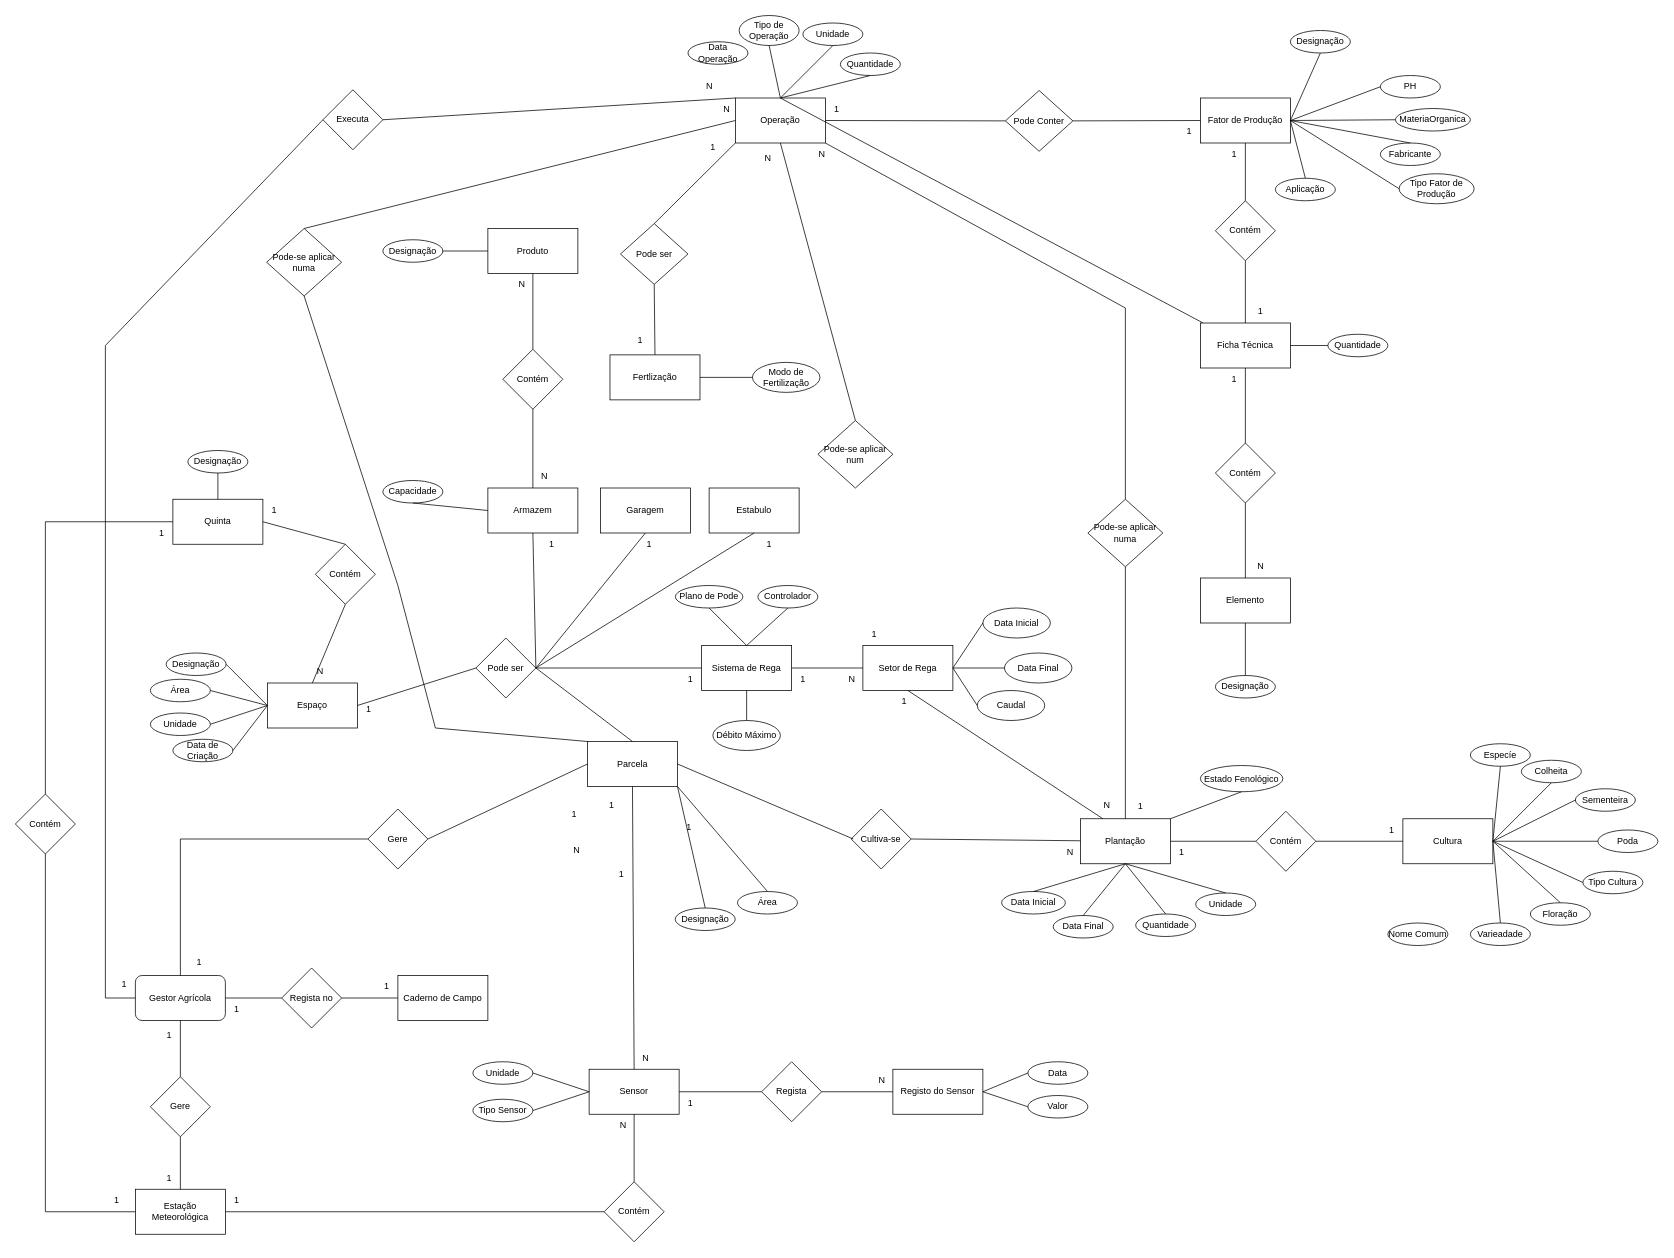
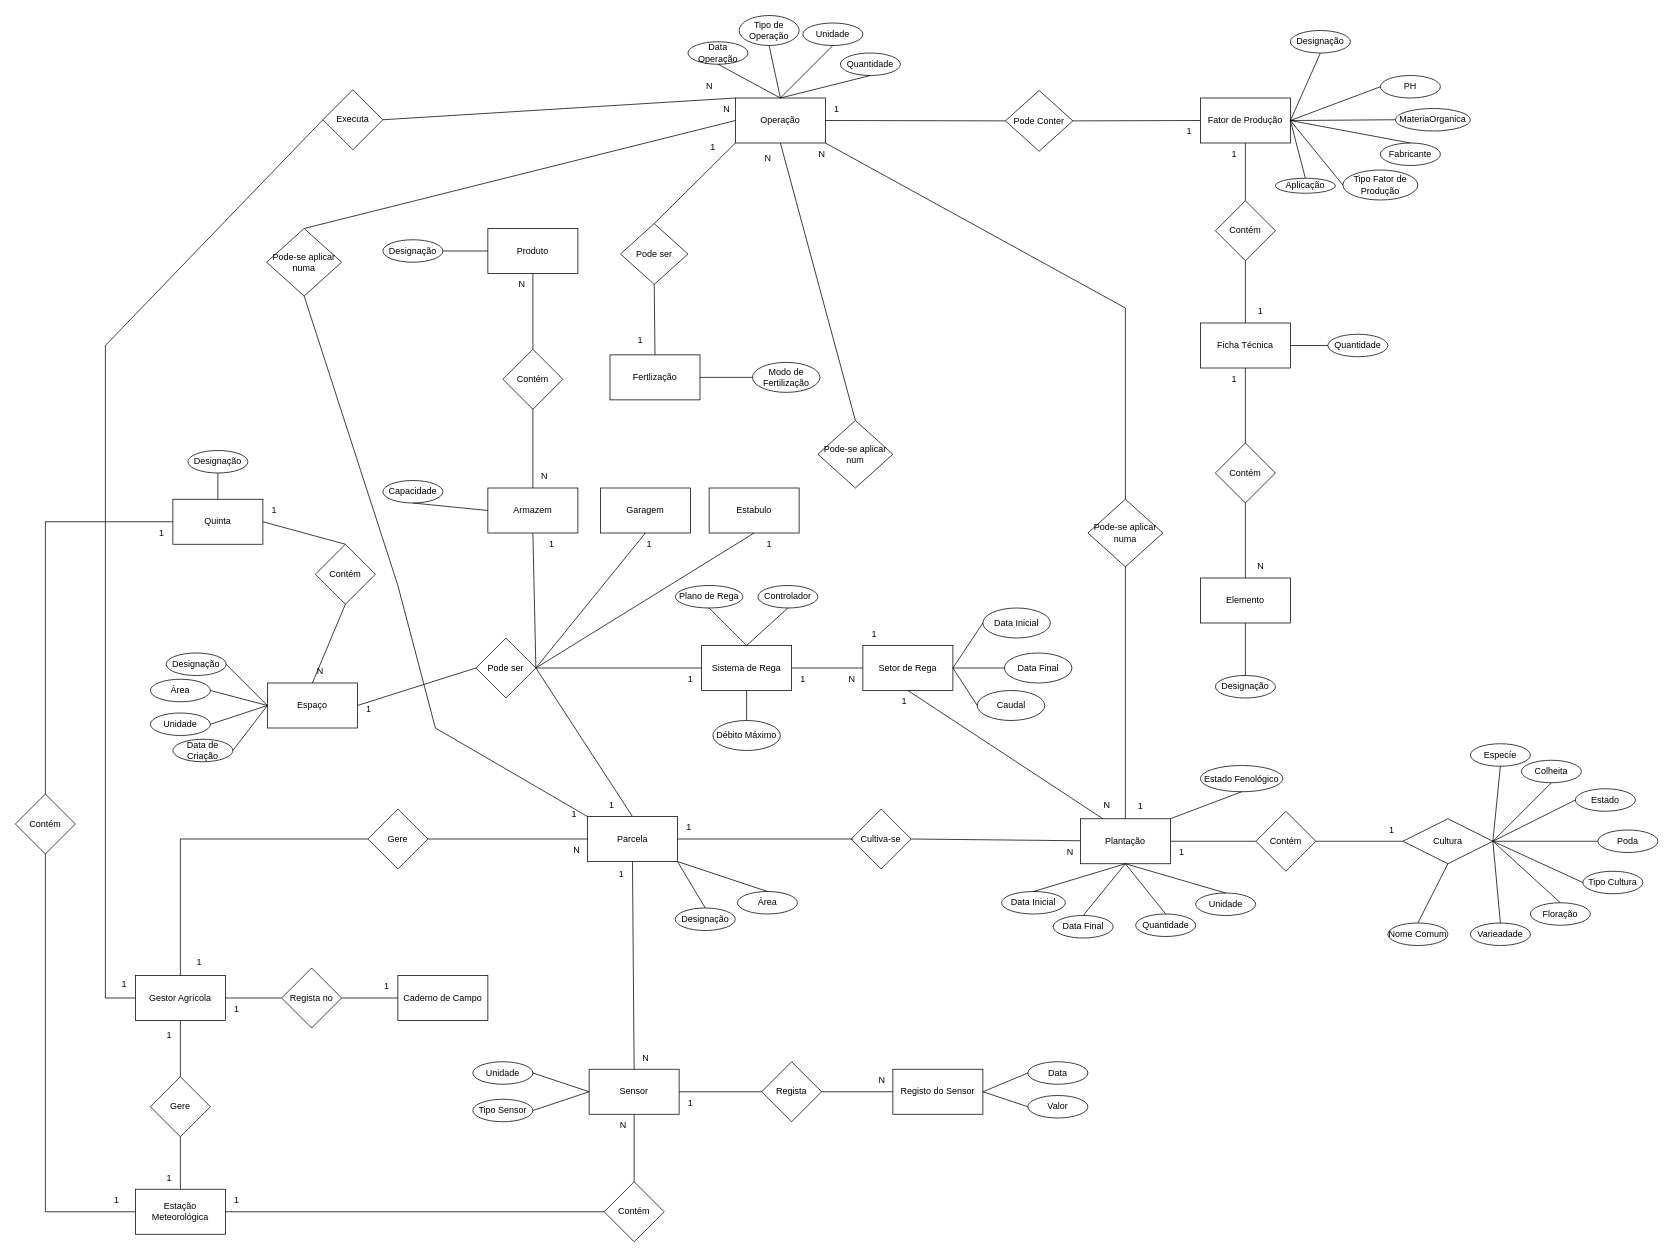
(1305, 189) -> (1305, 186)
(1437, 189) -> (1380, 185)
(993, 211) -> (748, 81)
(709, 597) -> (709, 597)
(632, 764) -> (632, 839)
(1605, 800) -> (1605, 800)
(1448, 841) -> (1448, 841)
none -> (1433, 893)
(180, 998) -> (180, 998)
